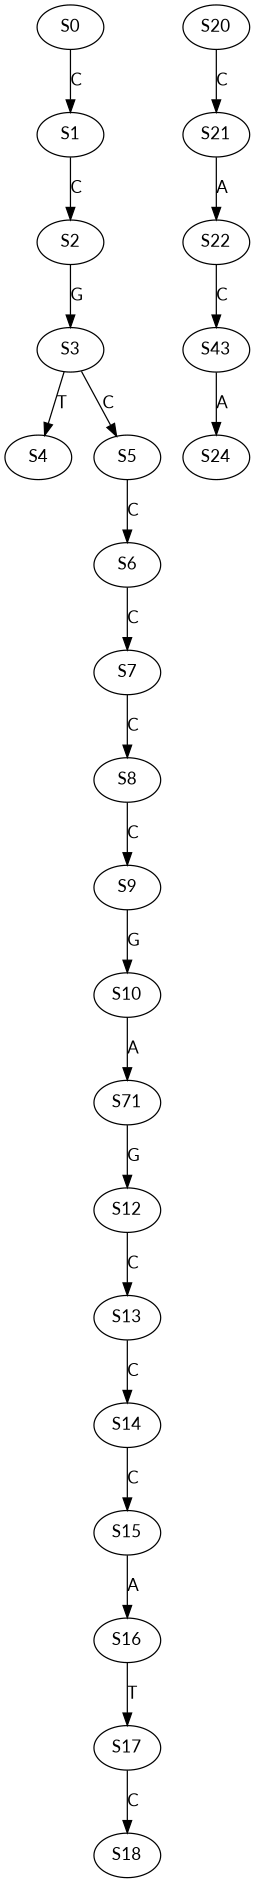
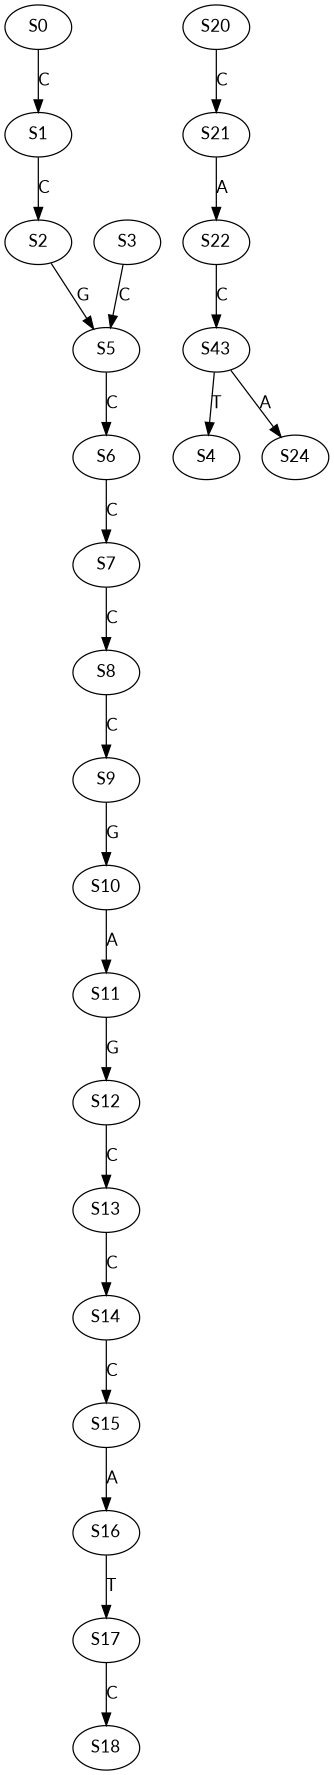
(70, 290) -> (69, 291)
(56, 398) -> (212, 397)
(127, 1103) -> (106, 995)
